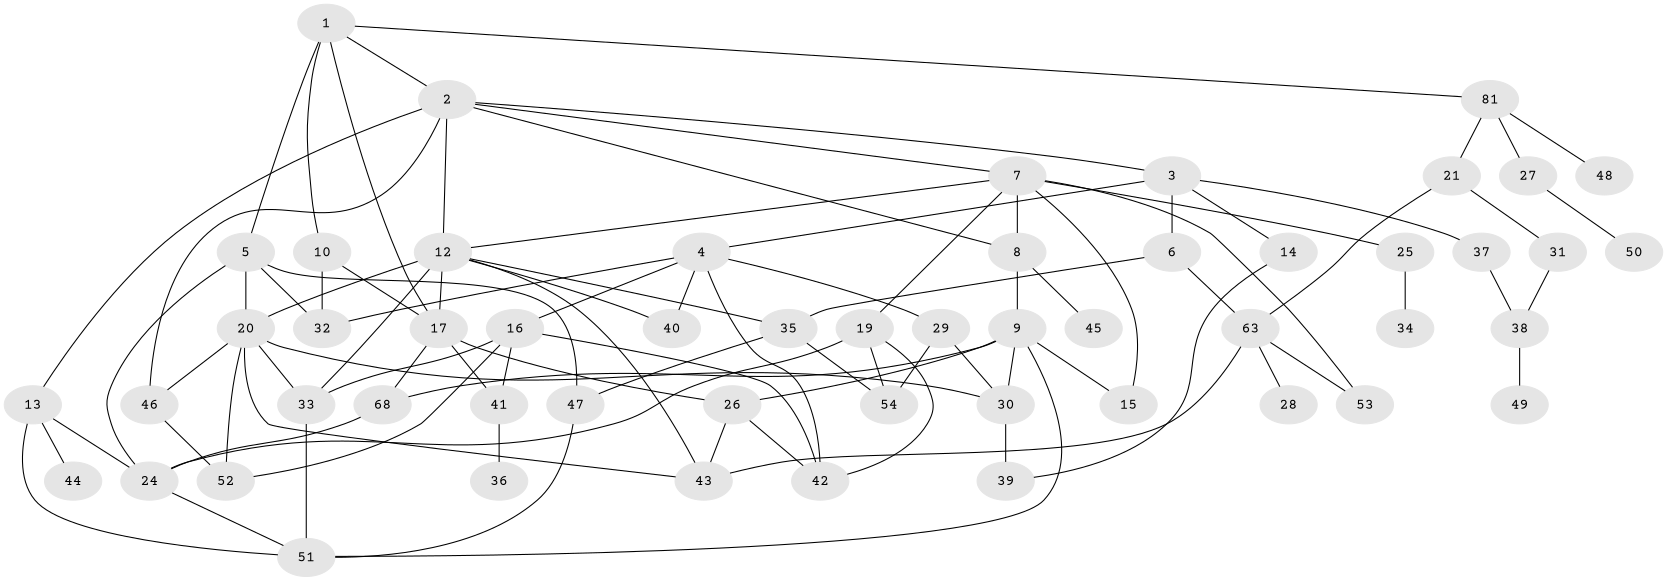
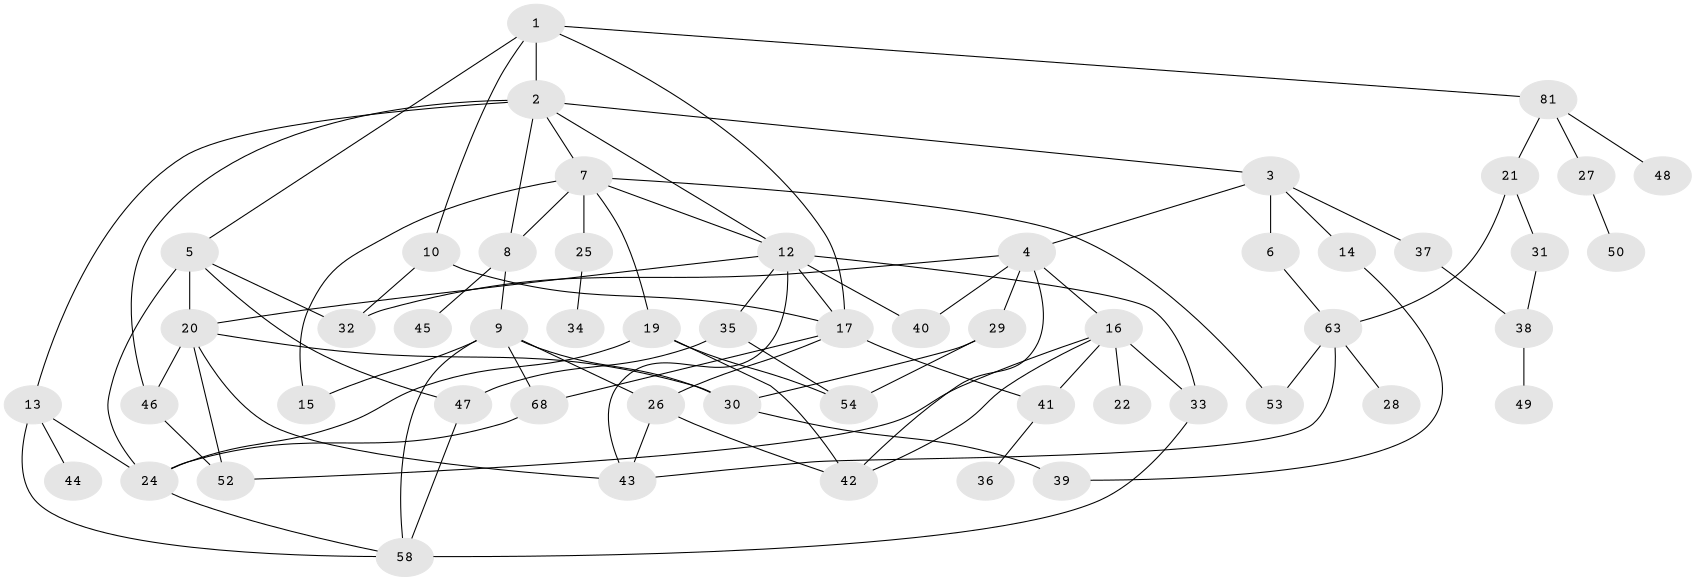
(977, 284) -> none
(276, 367) -> none
none -> (1122, 405)
(306, 557) -> (405, 557)
